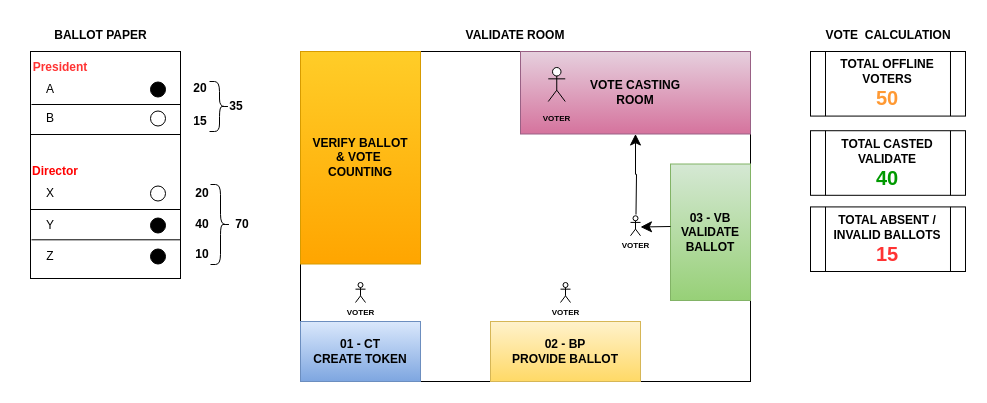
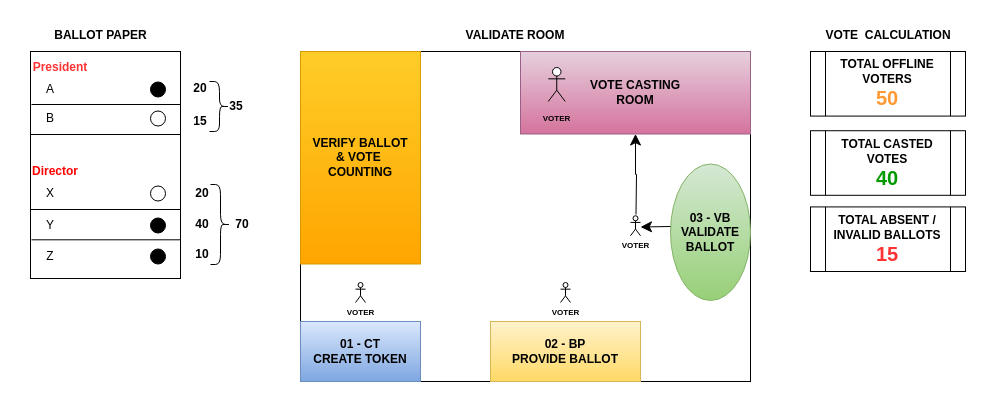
(888, 164) -> (888, 164)
(711, 232) -> (711, 232)
